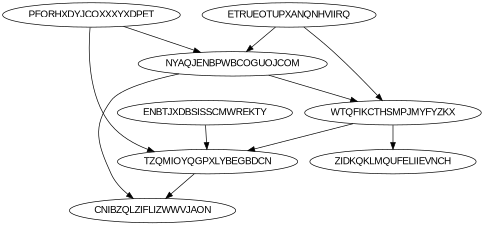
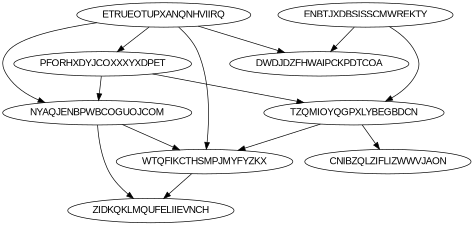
none -> (136, 37)
none -> (319, 64)
(101, 118) -> (105, 163)
(304, 136) -> (283, 136)
